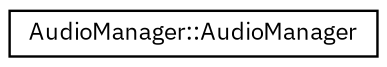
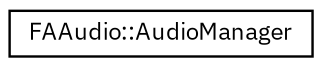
(194, 34) -> (161, 34)
